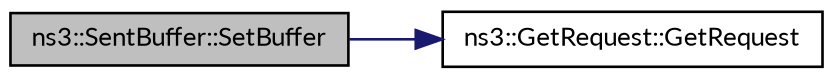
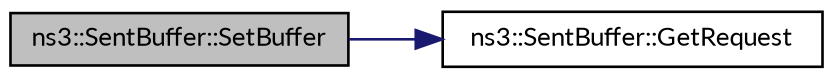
(633, 39) -> (633, 39)
